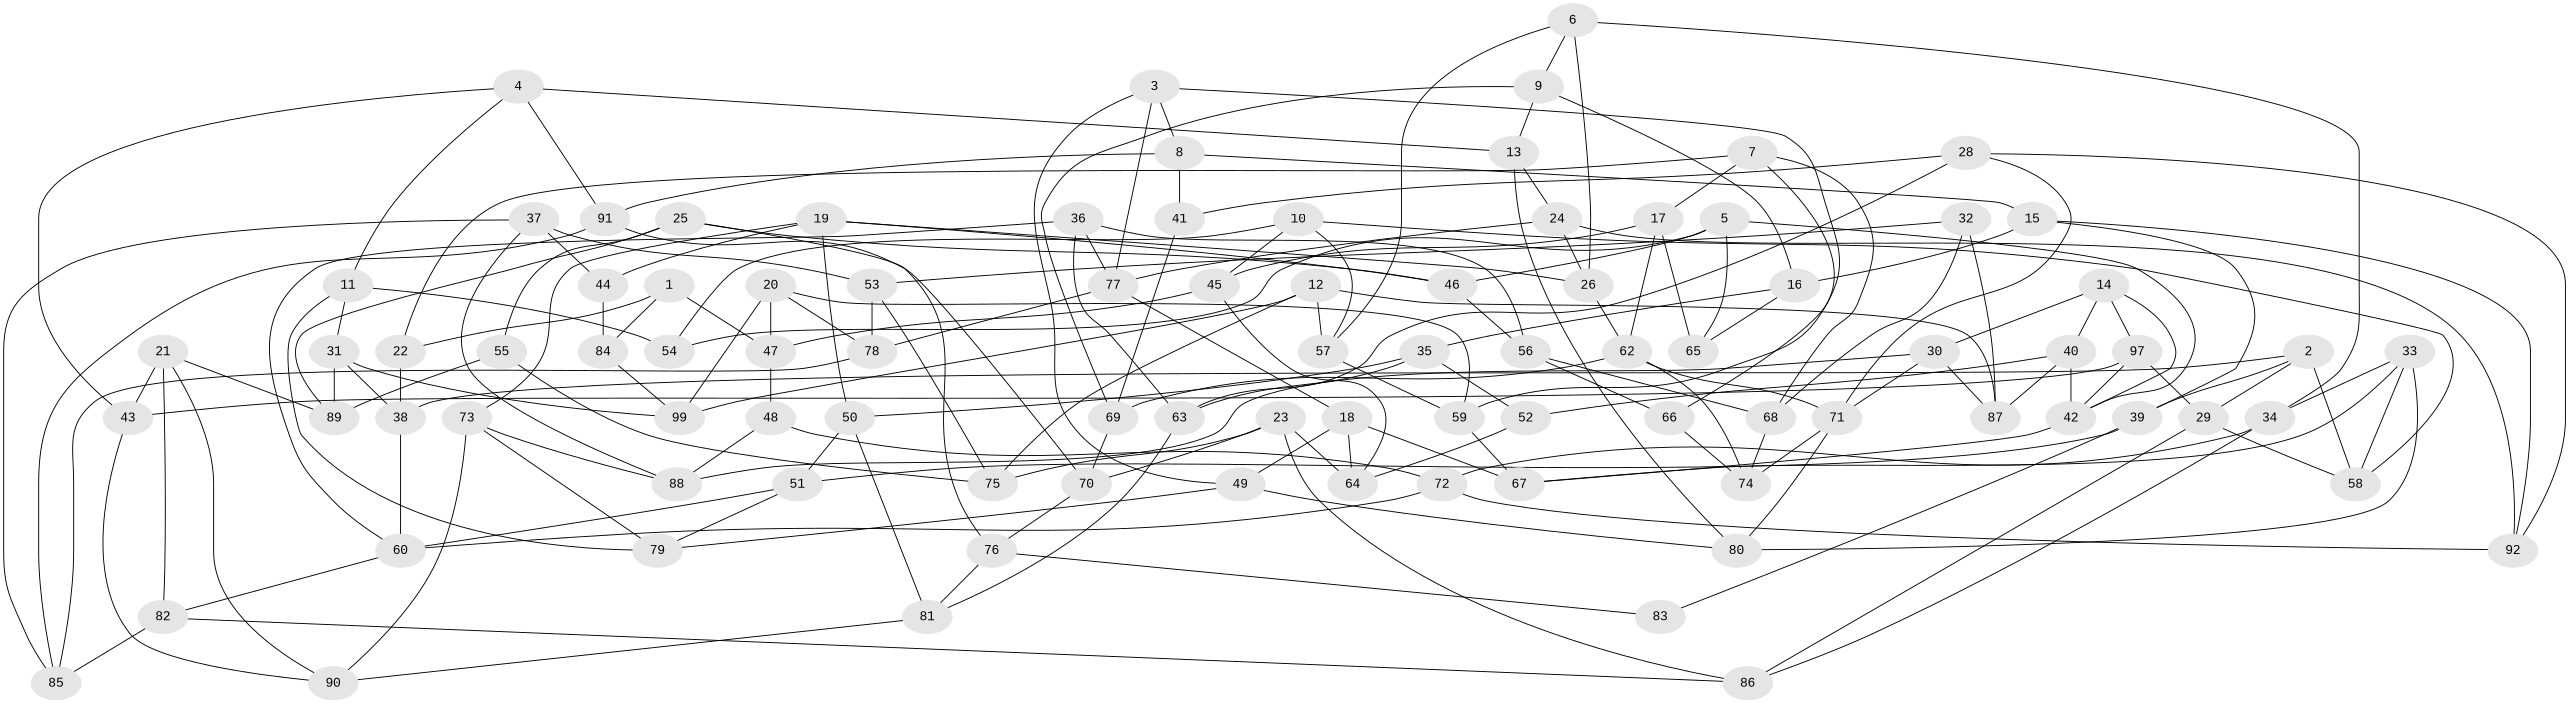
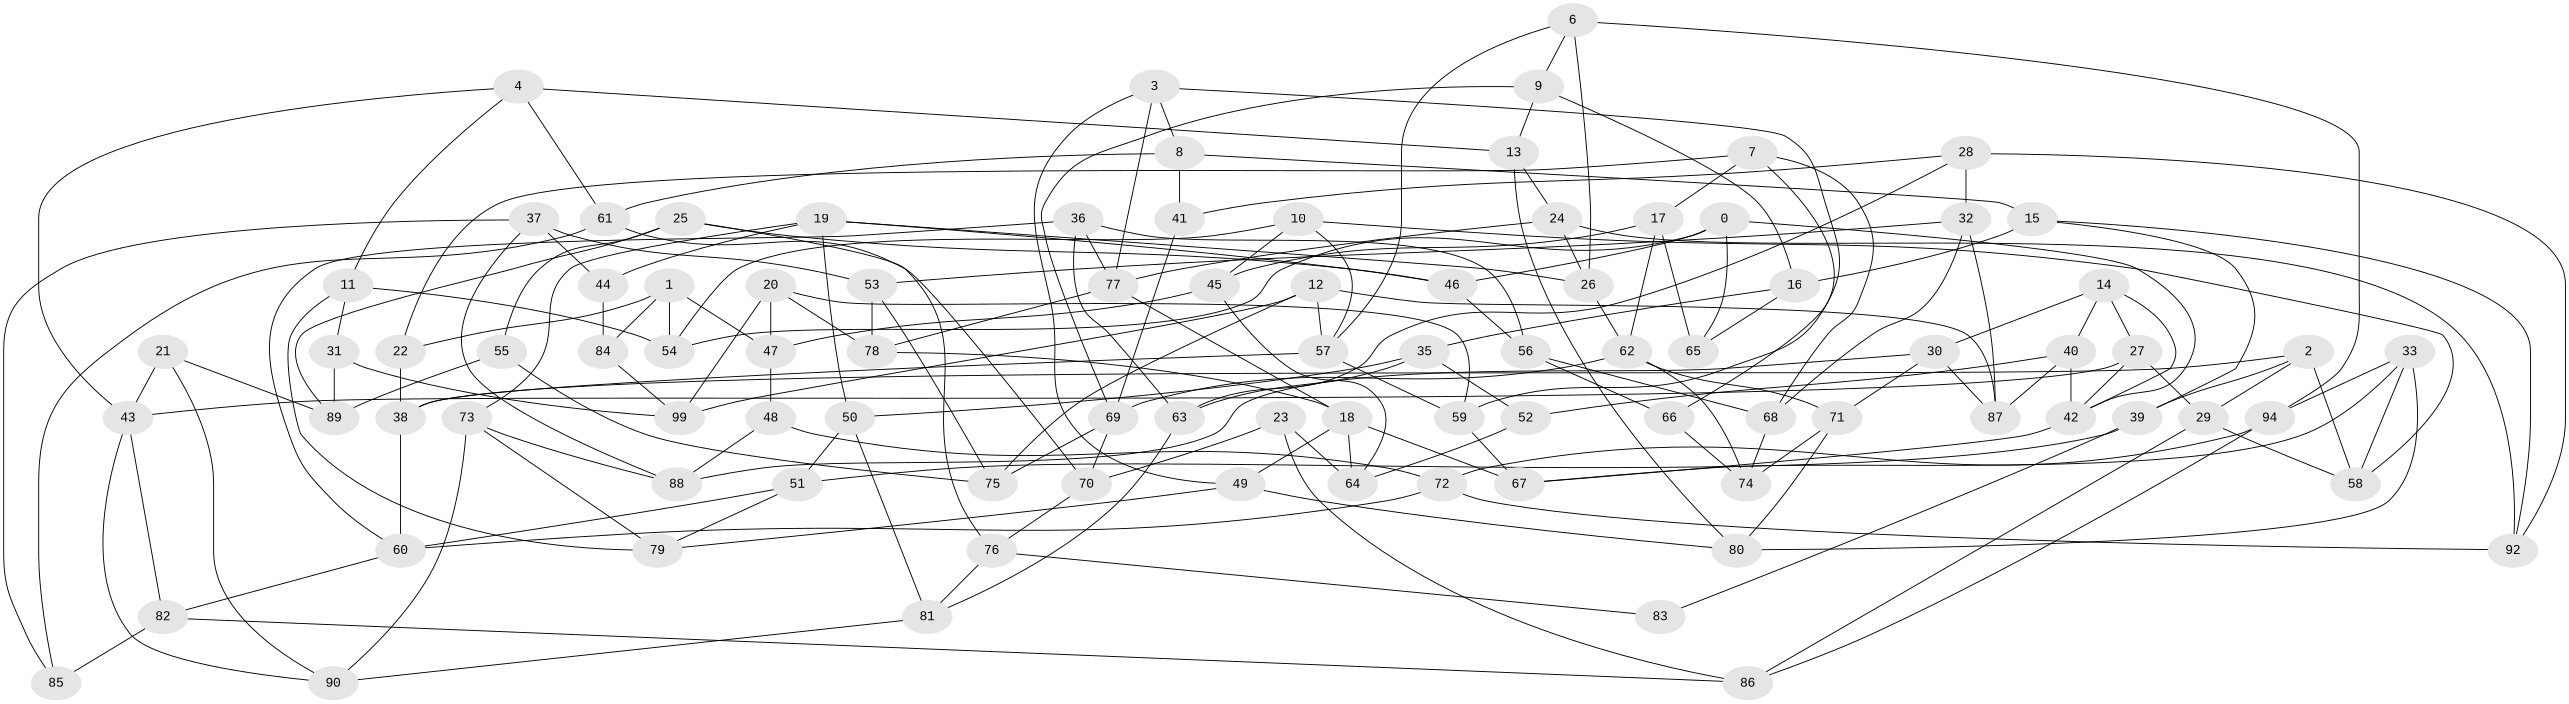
(605, 219) -> (605, 219)
(1725, 219) -> (1725, 219)
(2007, 287) -> (1966, 186)
none -> (669, 319)
(2137, 352) -> (2137, 352)
(309, 373) -> (1028, 357)
(367, 385) -> (858, 371)
(2270, 418) -> (2270, 418)
(1139, 455) -> (1065, 445)
(165, 484) -> (146, 518)
